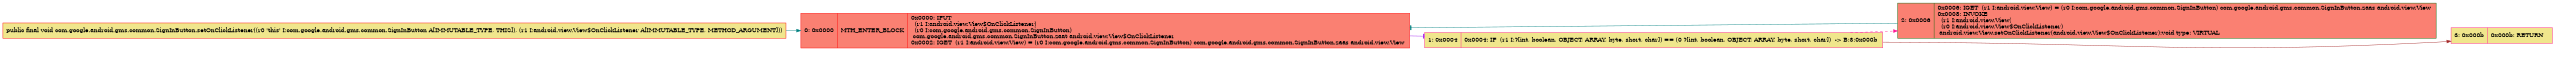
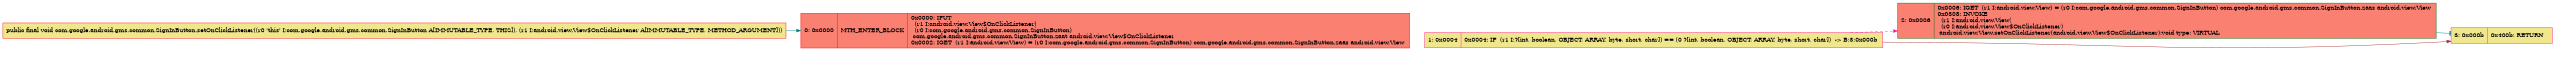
(1965, 14) -> (1965, 14)
(1655, 25) -> (2443, 33)
(2520, 35) -> (2520, 35)
(1416, 36) -> none
